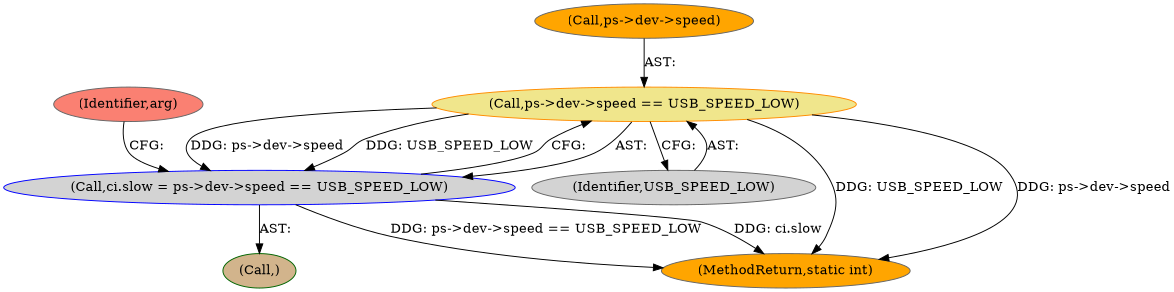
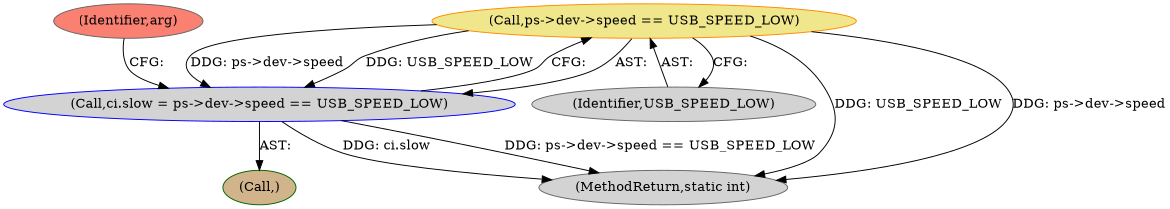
(644, 21) -> none
(786, 271) -> (663, 188)
